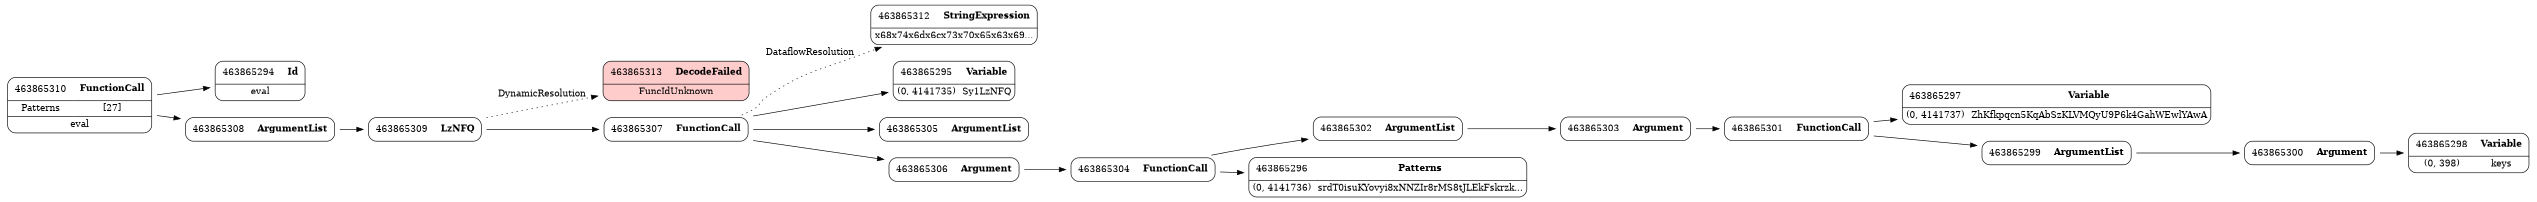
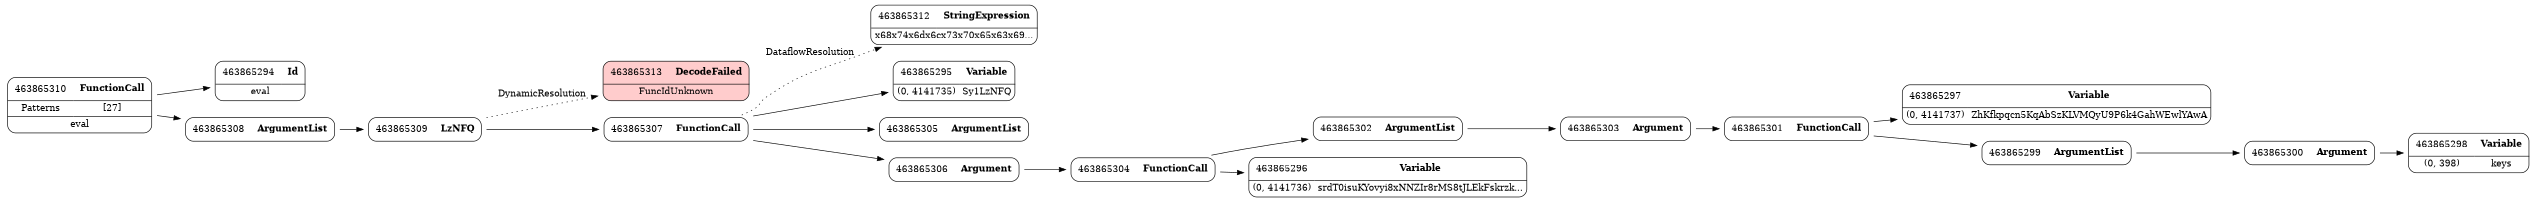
(1420, 168) -> (1420, 168)
